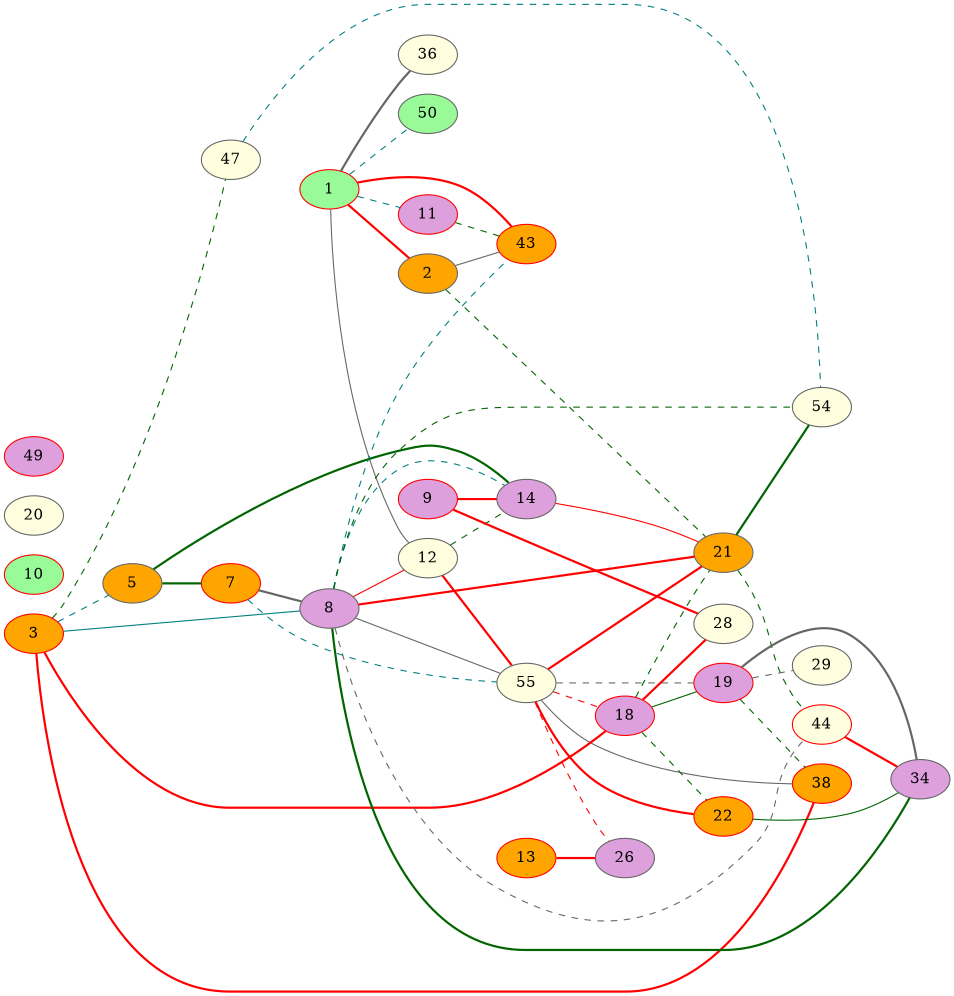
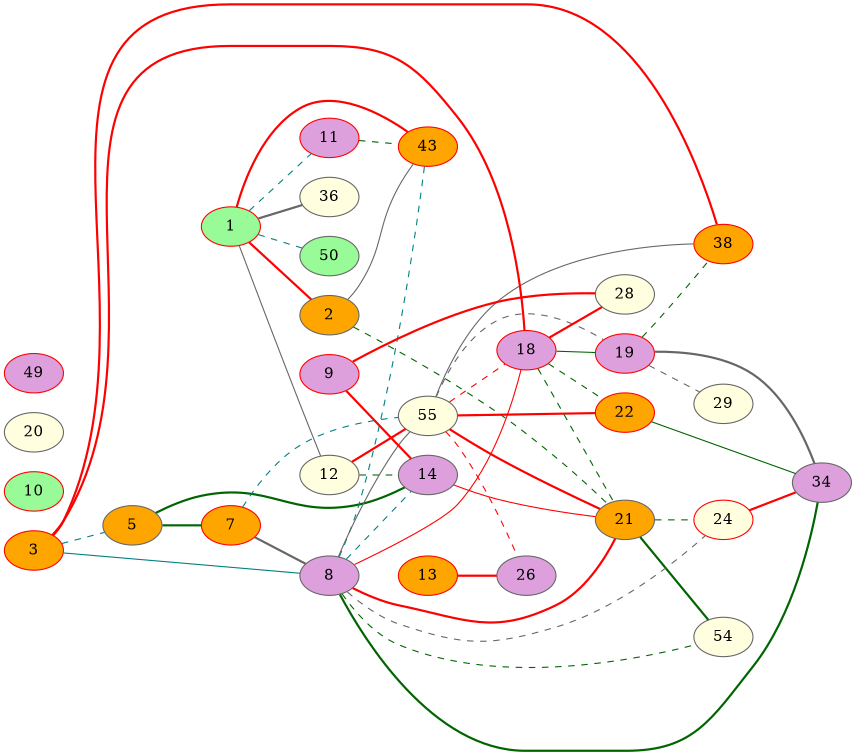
(231, 160) -> none
(379, 583) -> (463, 498)
(822, 725) -> (723, 520)
